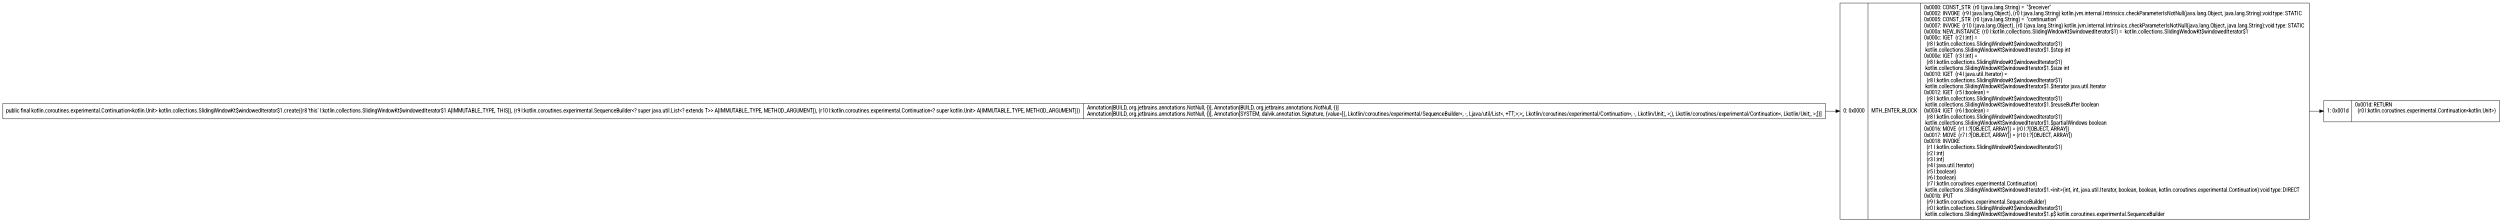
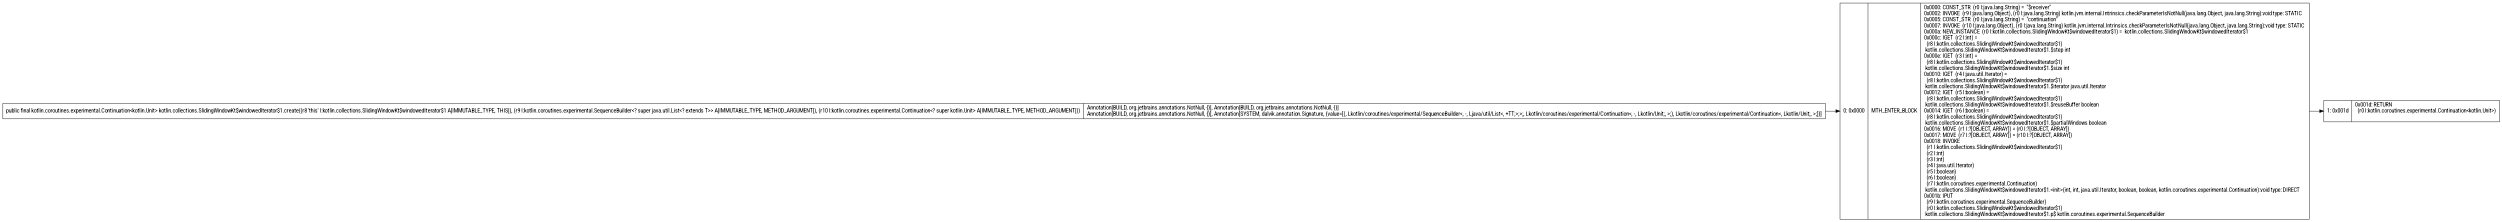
(1957, 111) -> (1957, 111)
